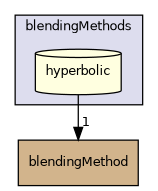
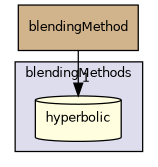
(78, 113) -> (78, 69)
